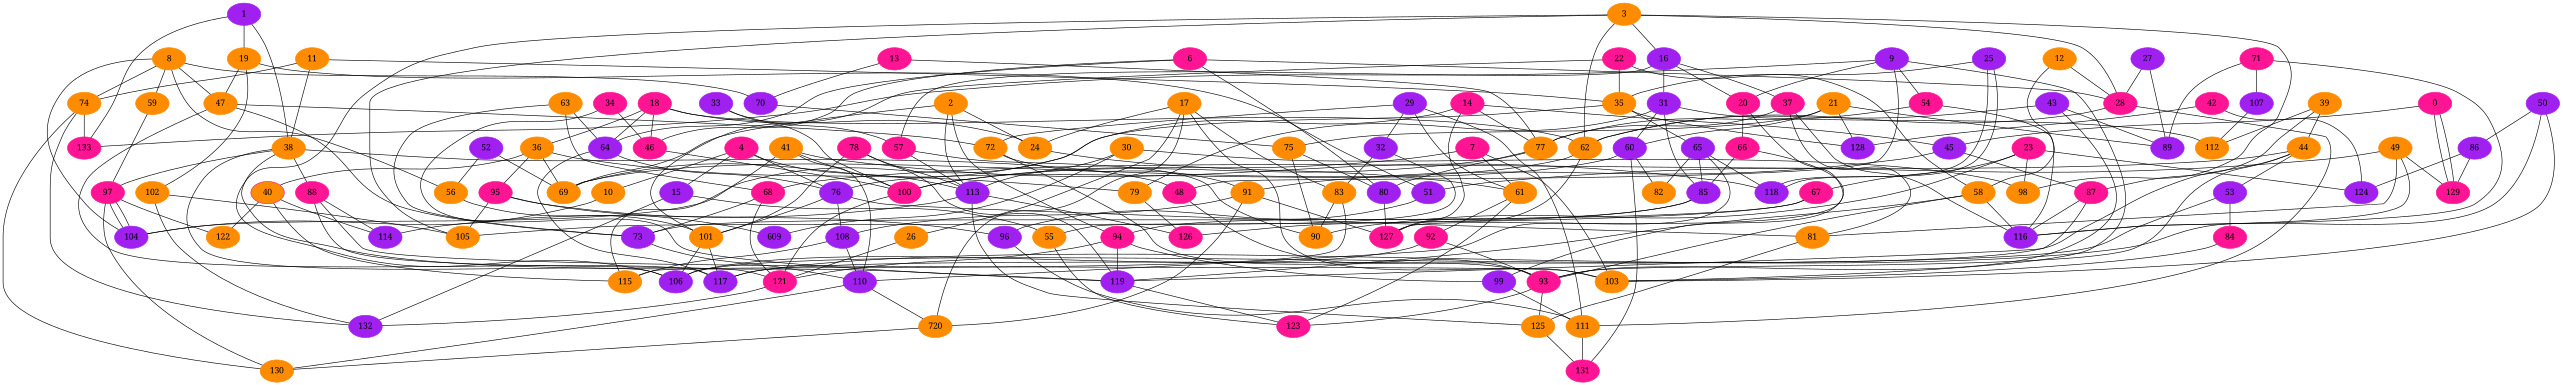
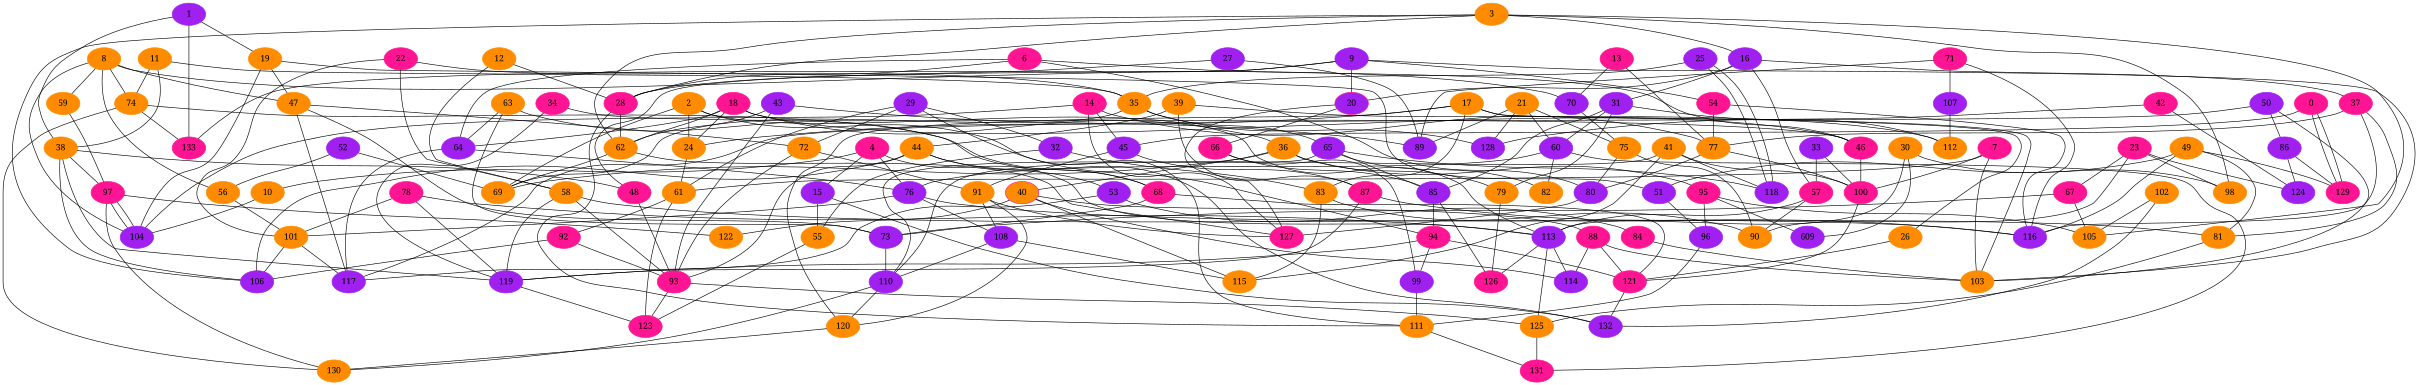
(1743, 103) -> (1352, 103)
(230, 134) -> (215, 155)
(300, 170) -> (1242, 208)
(935, 326) -> (843, 326)
